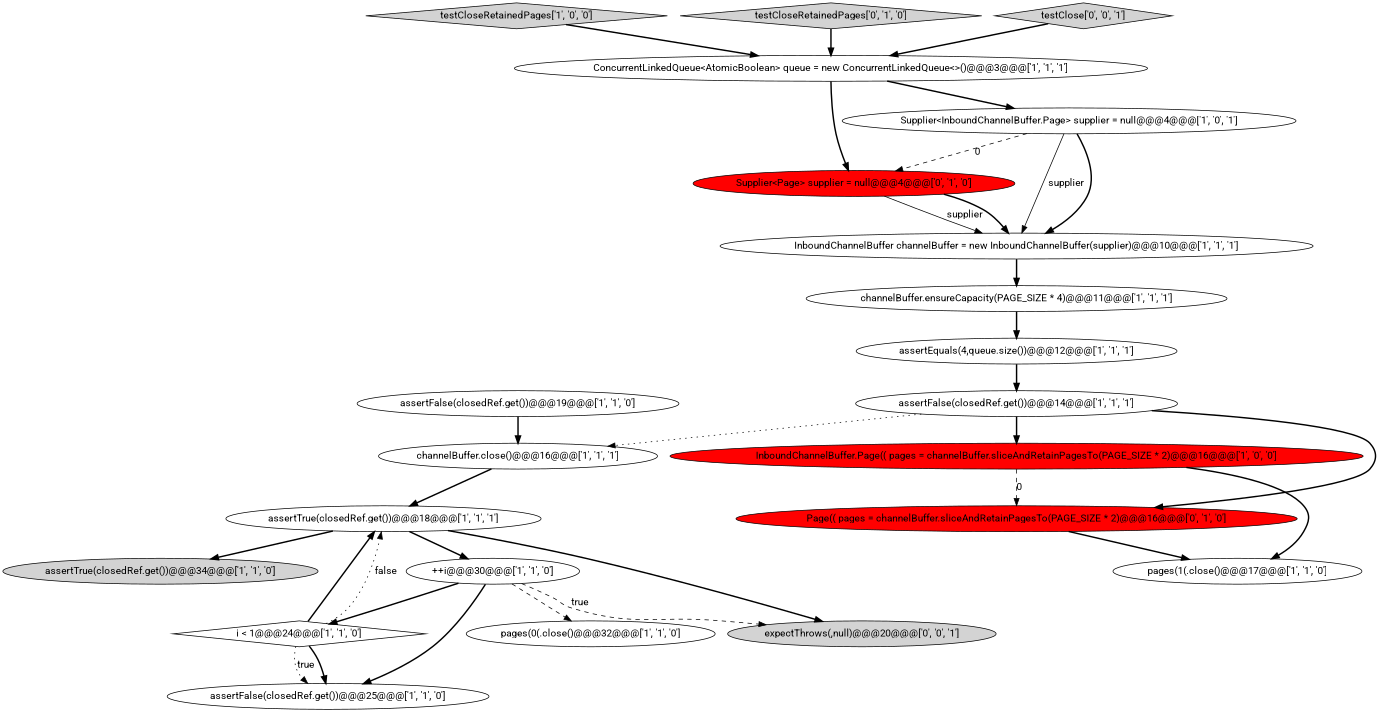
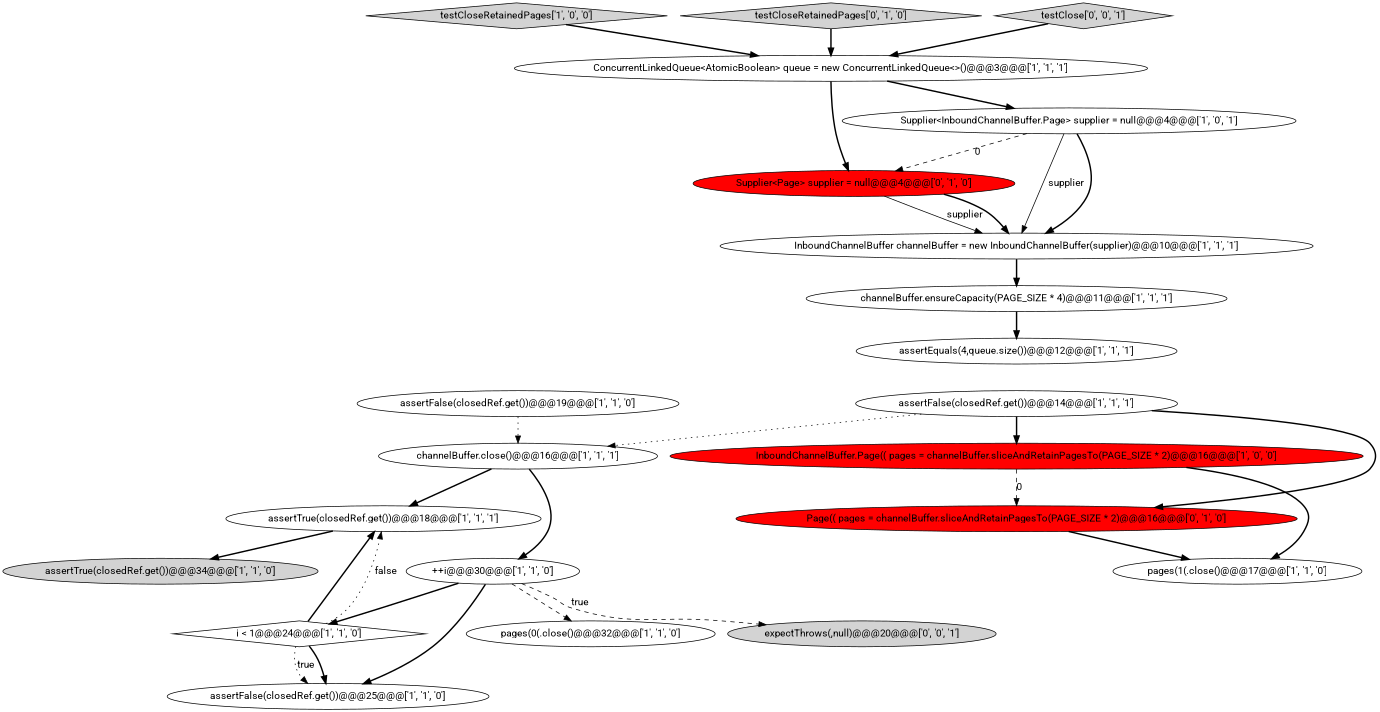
(1017, 374) -> none
(518, 426) -> (518, 426)
(435, 544) -> (551, 514)
(633, 570) -> none
